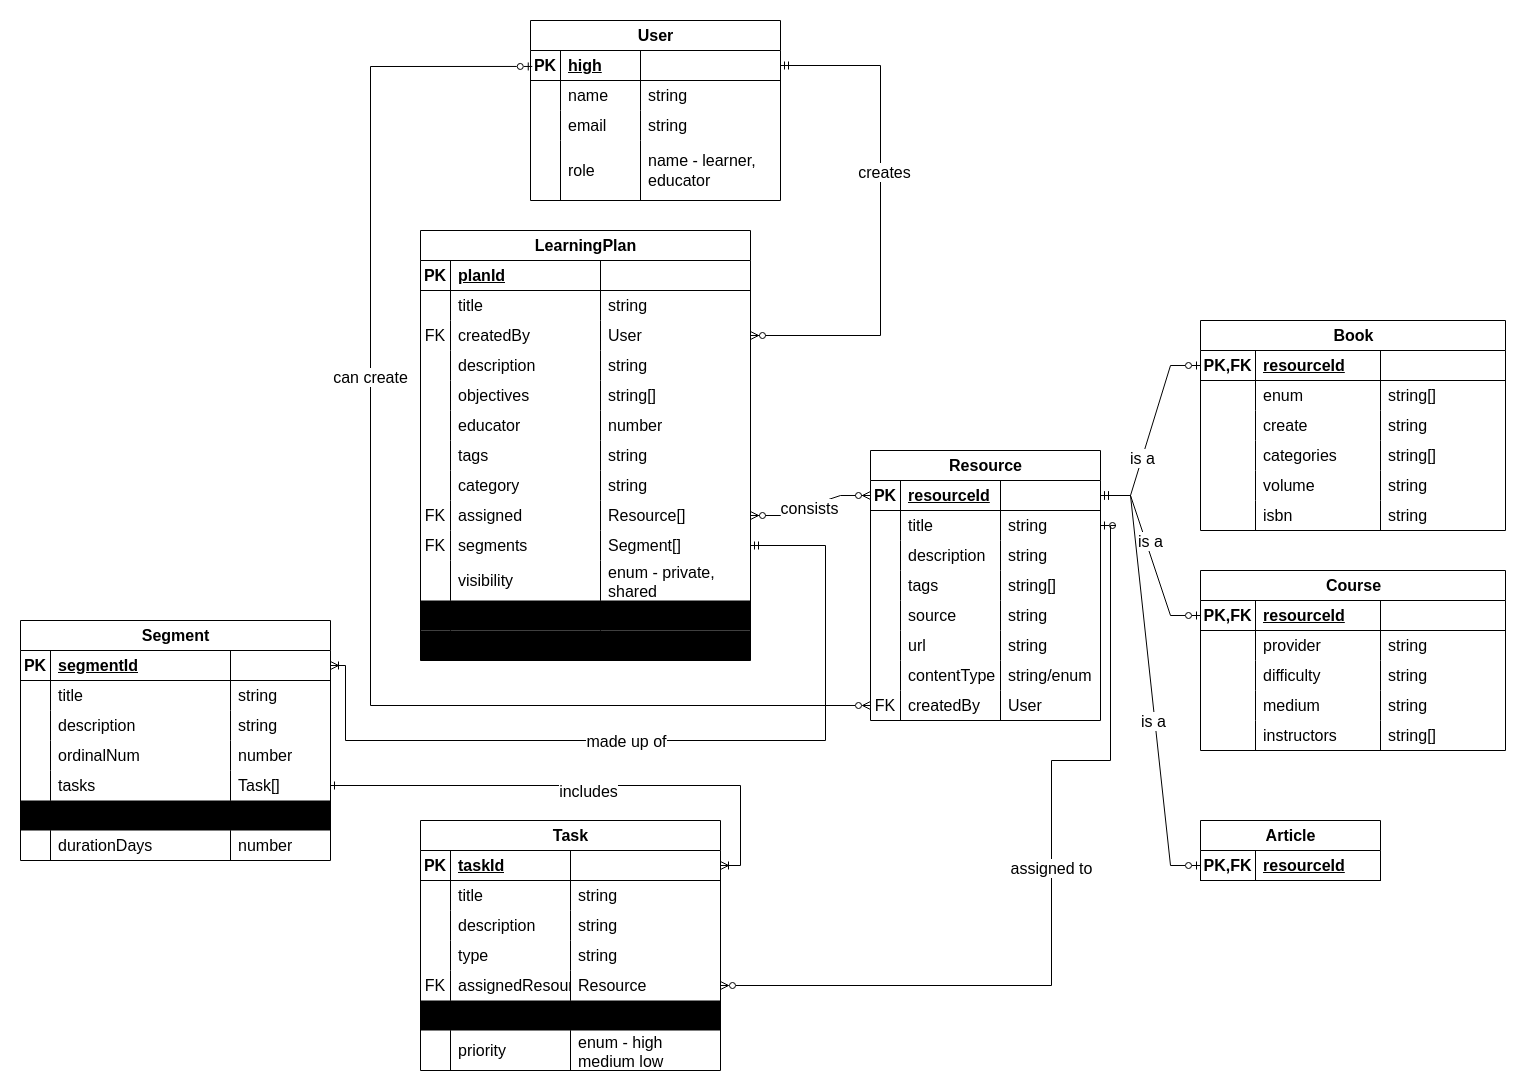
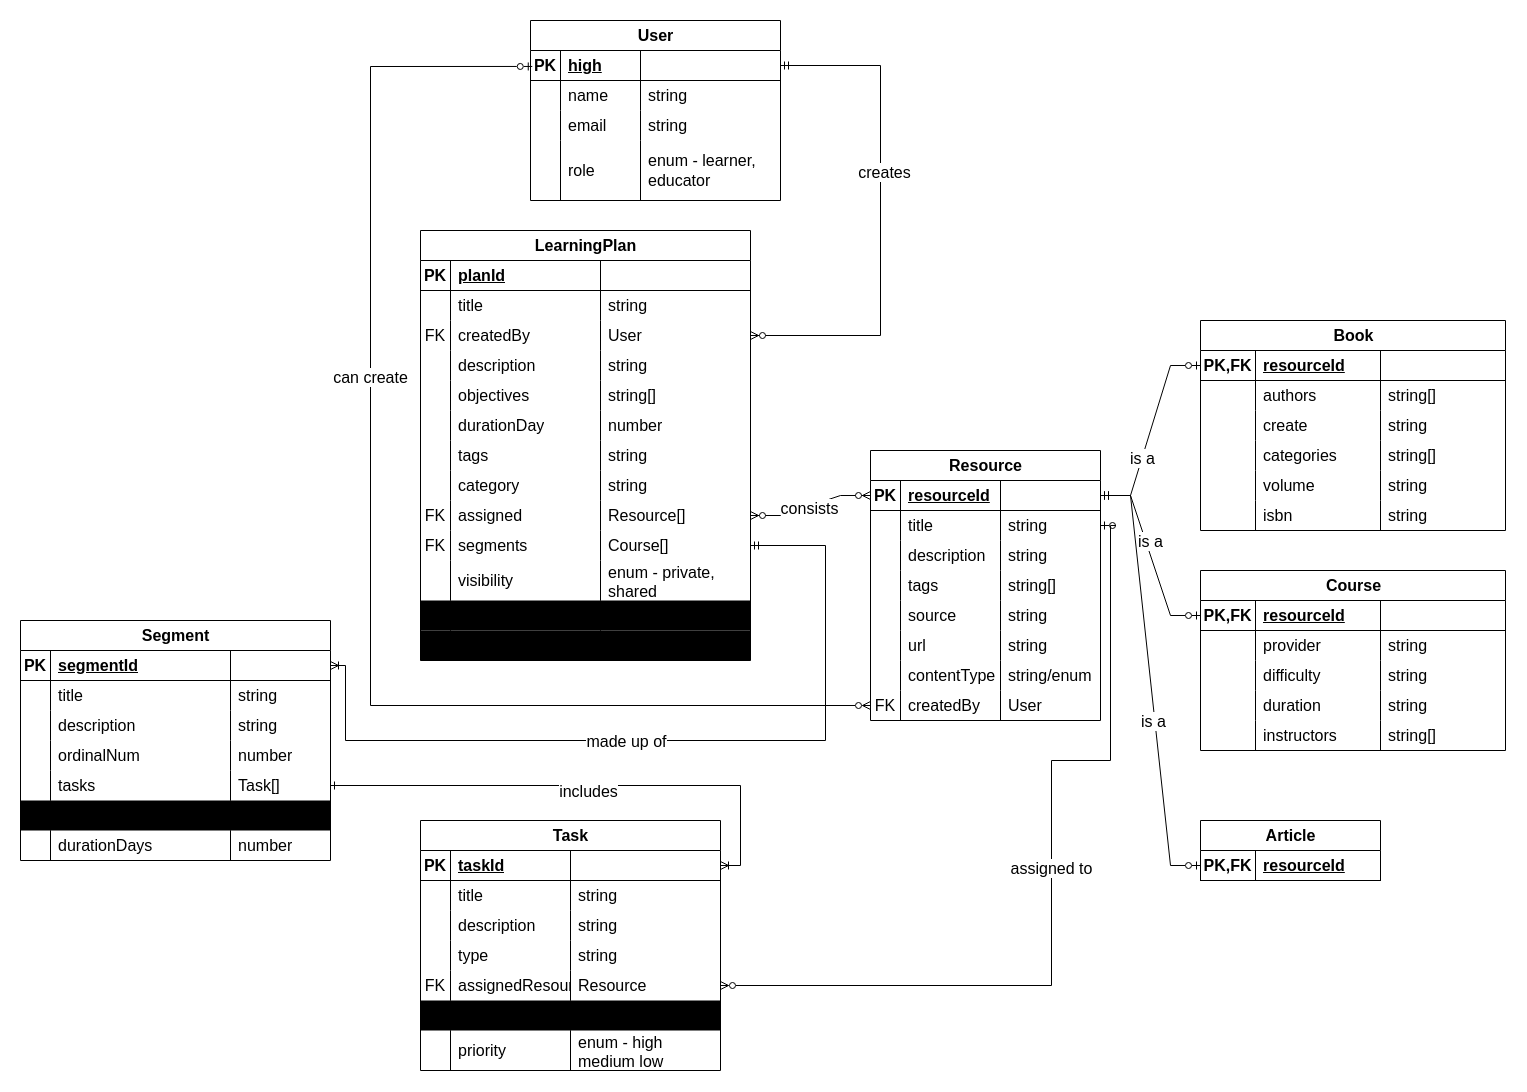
(715, 171) -> (715, 171)
(1281, 396) -> (1295, 396)
(494, 426) -> (506, 426)
(649, 546) -> (644, 546)
(1288, 706) -> (1297, 706)
